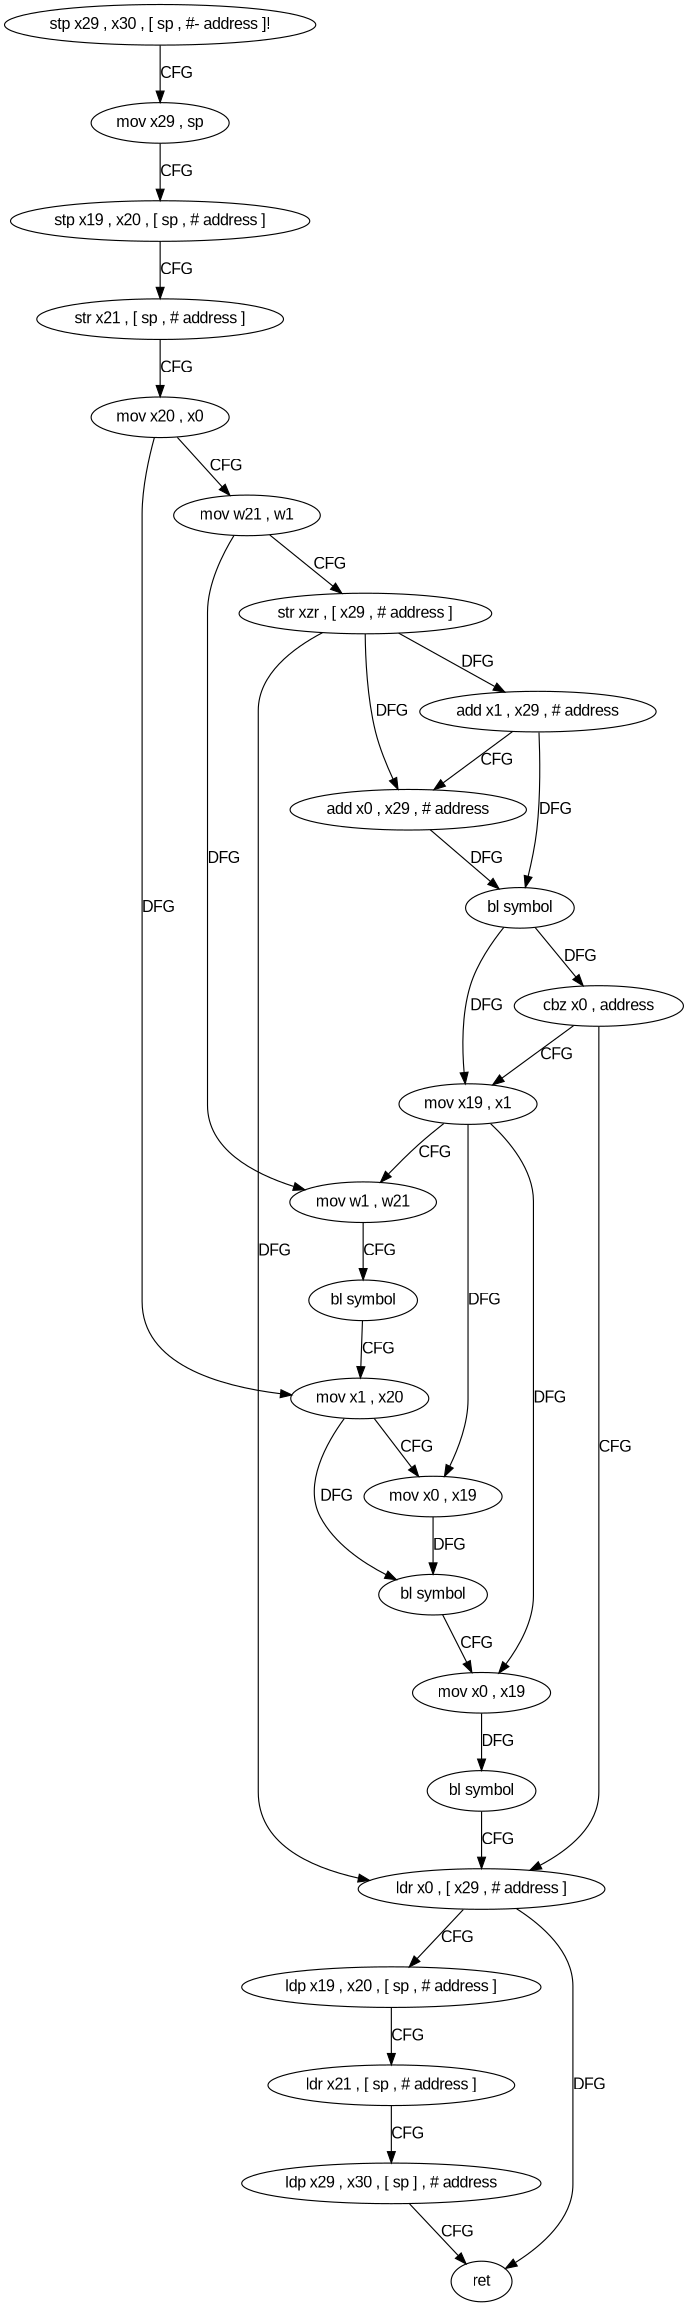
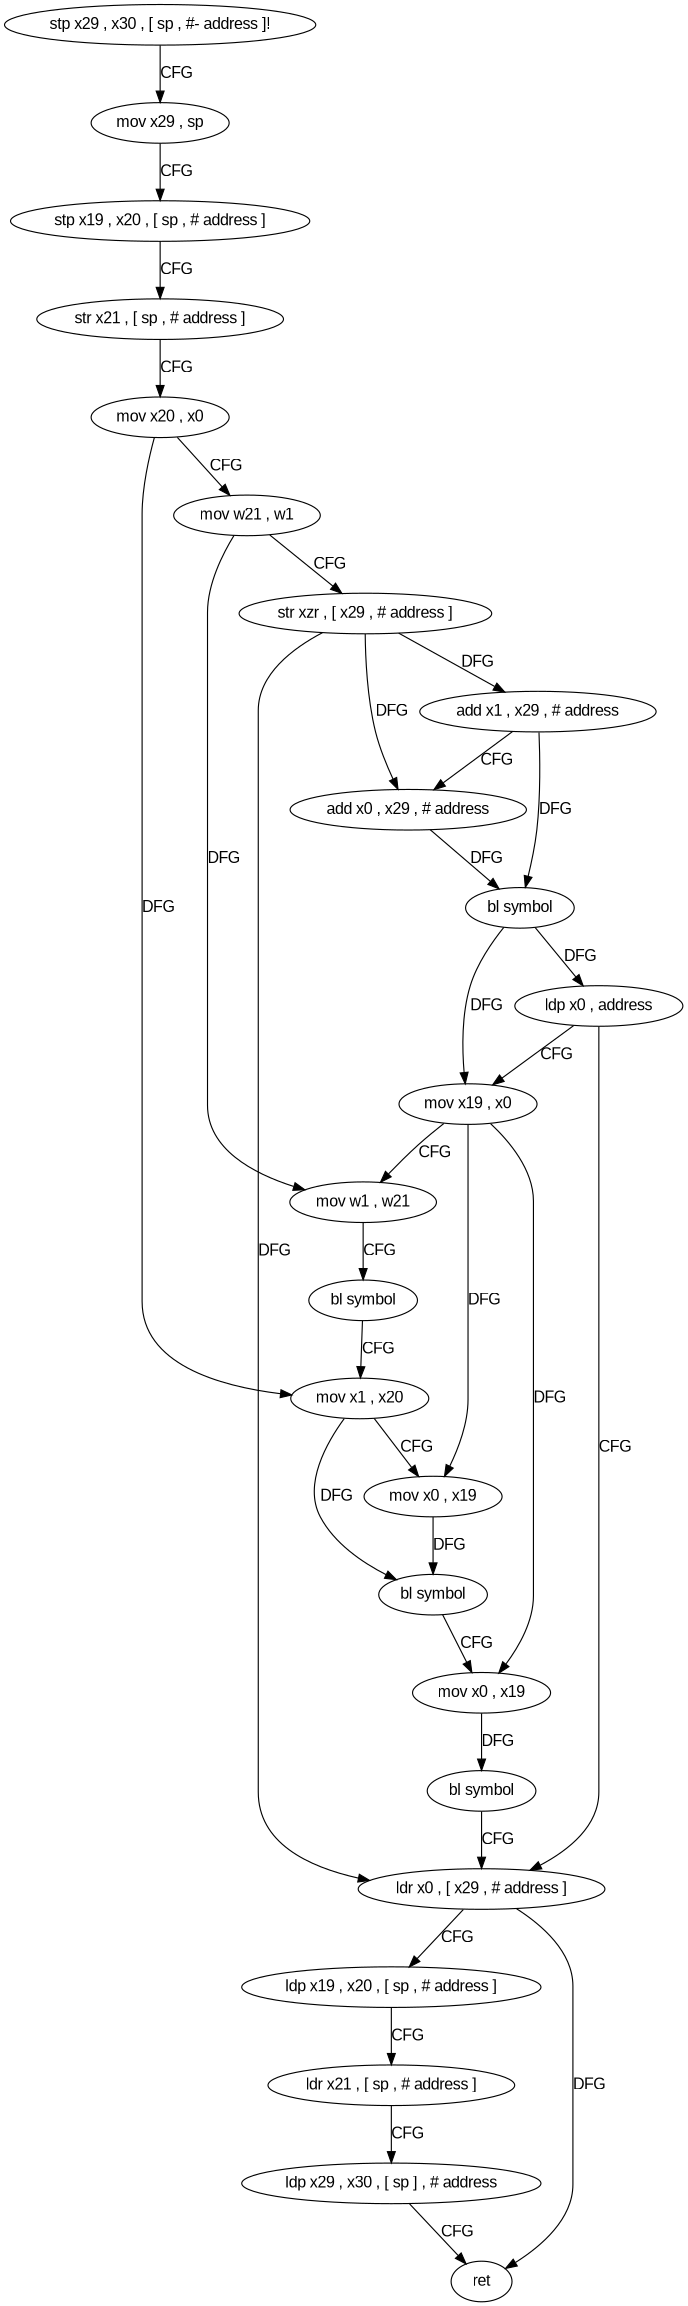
(599, 1006) -> (599, 1006)
(468, 1104) -> (468, 1104)
